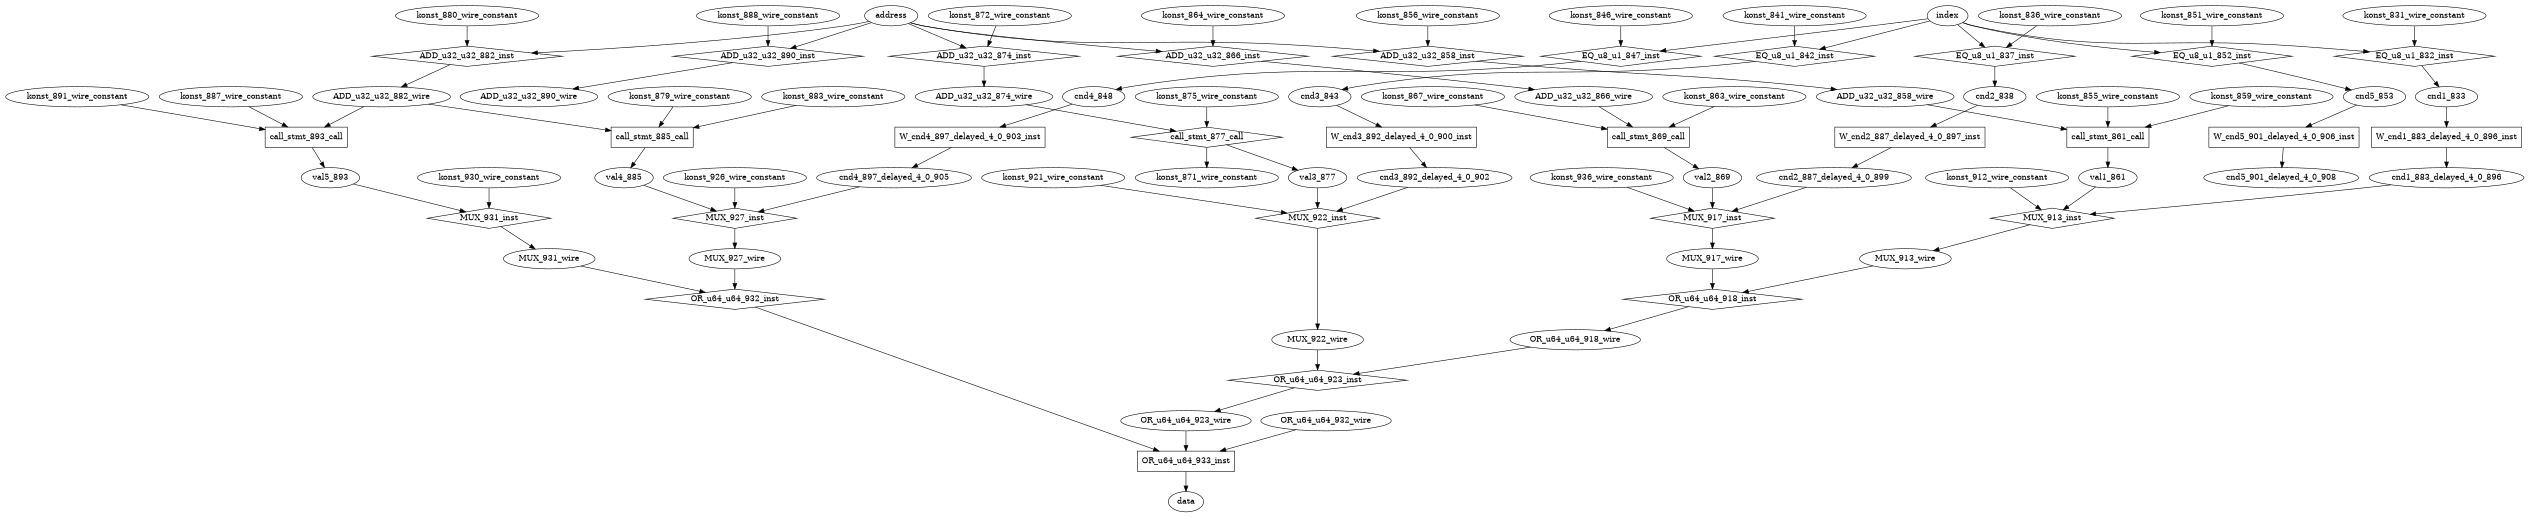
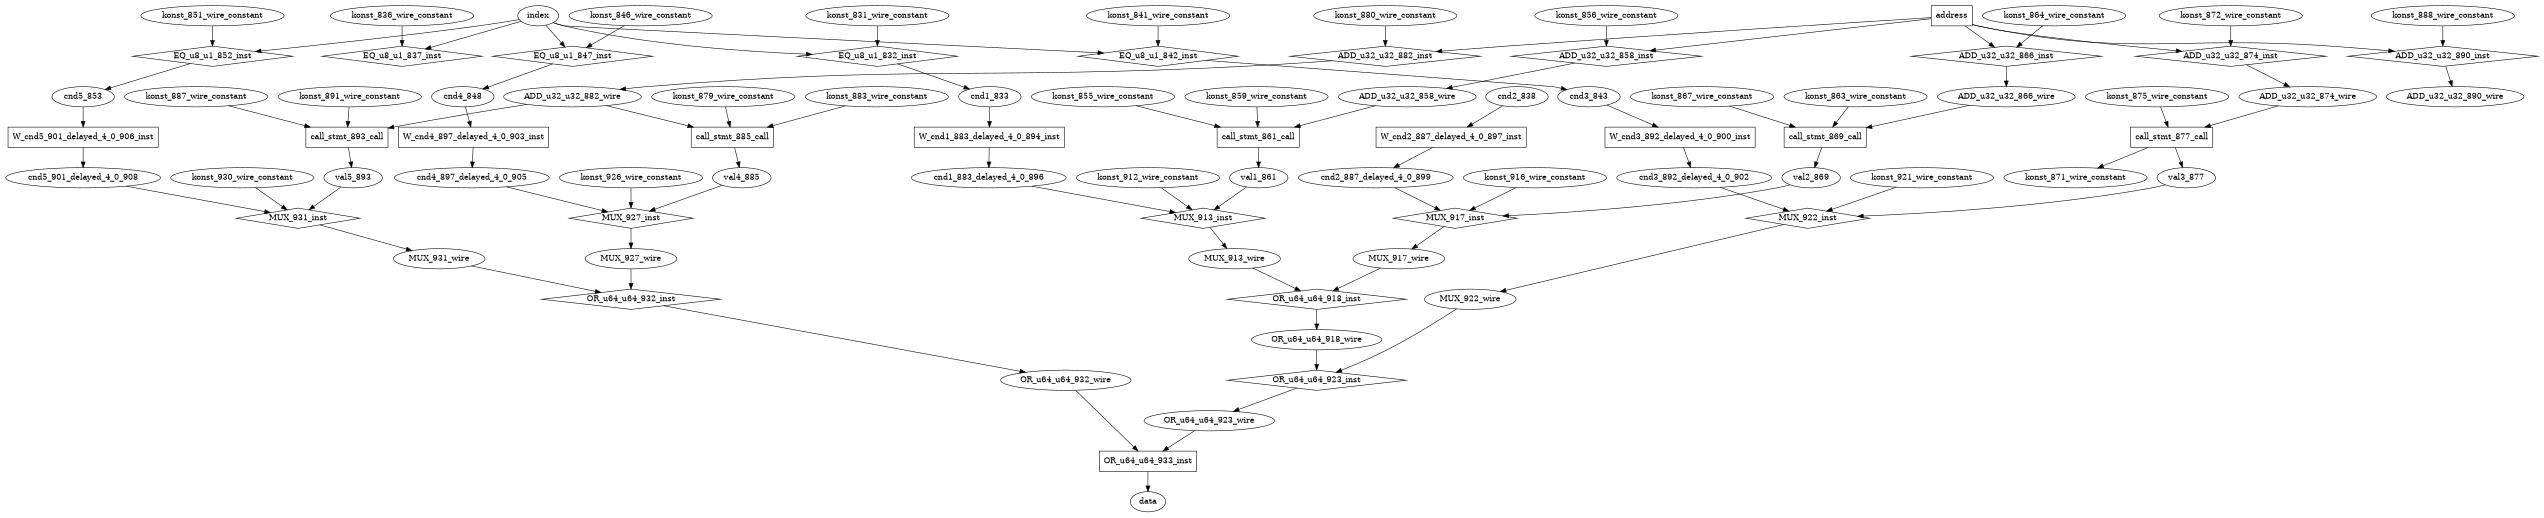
(891, 16) -> (1952, 16)
(1995, 74) -> none
(1207, 137) -> (2172, 137)
(2447, 137) -> (989, 137)
(1602, 178) -> (1535, 178)
none -> (195, 199)
(954, 378) -> (842, 339)
